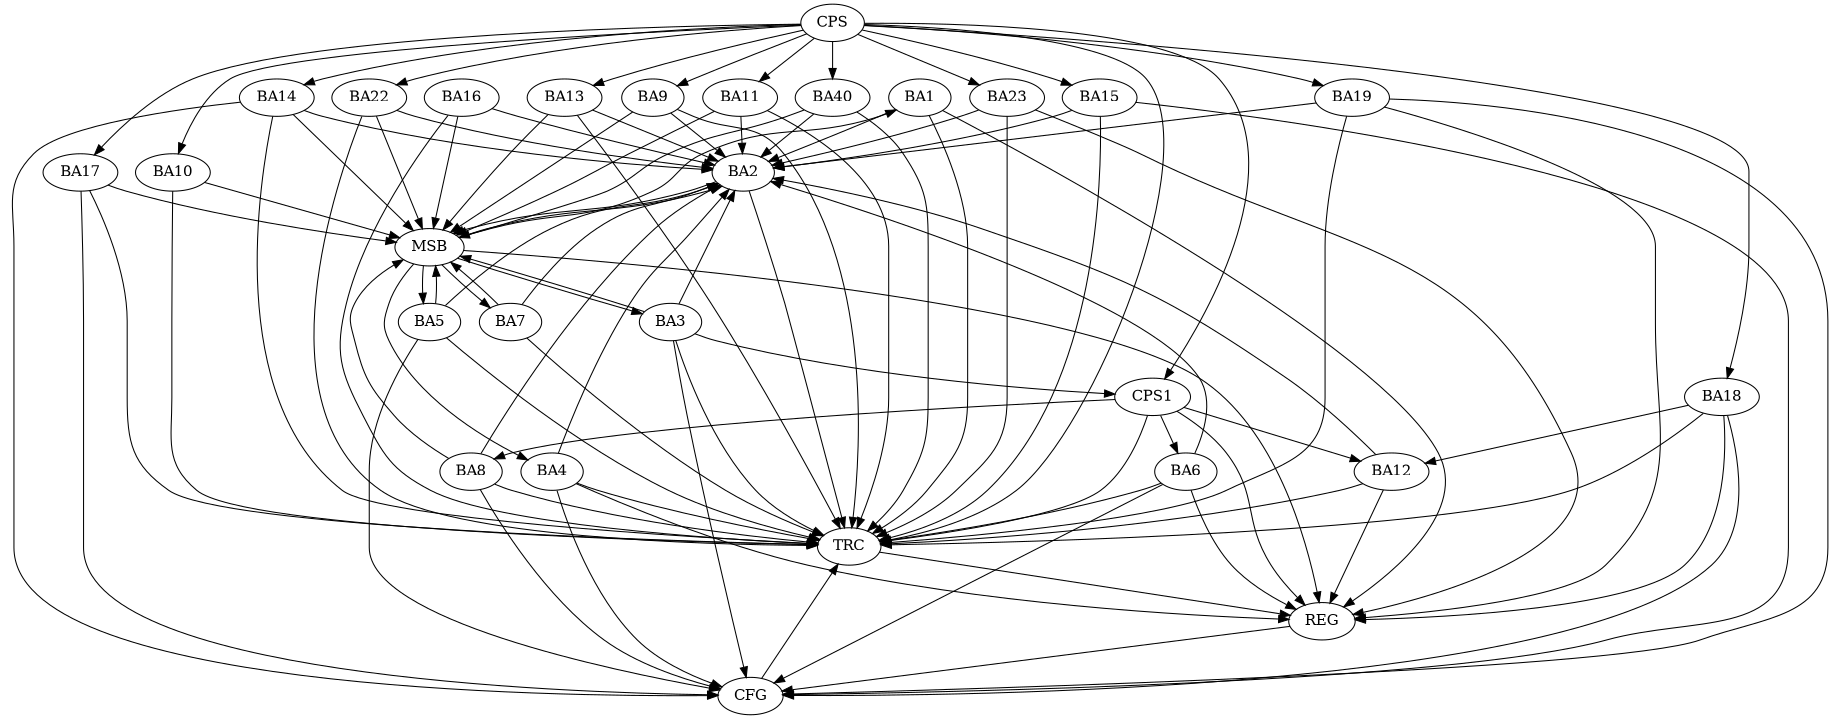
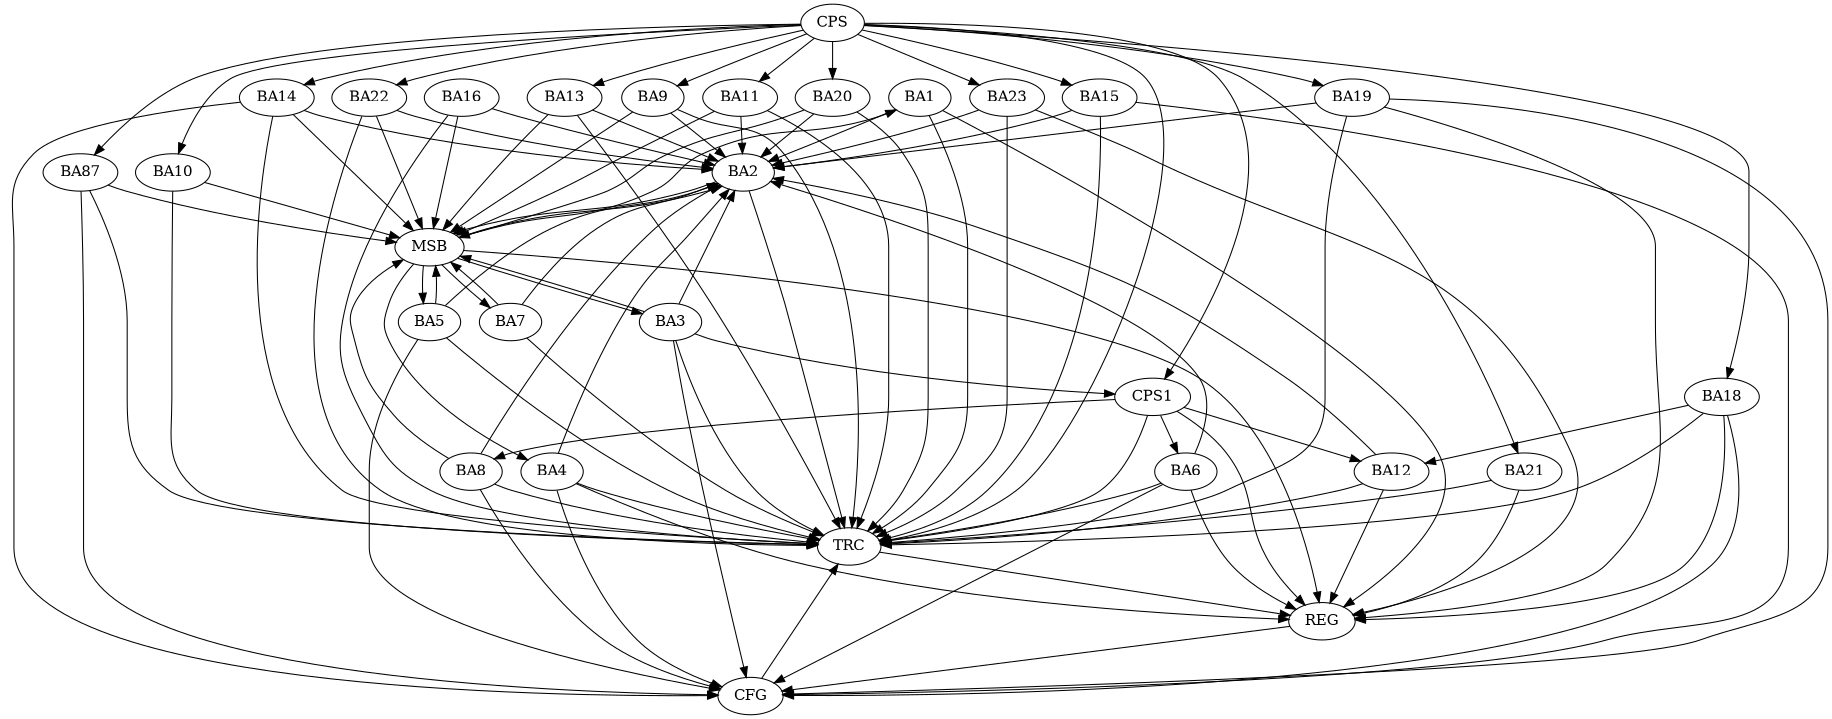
(833, 98) -> (833, 98)
(80, 172) -> (80, 172)
none -> (1525, 472)
